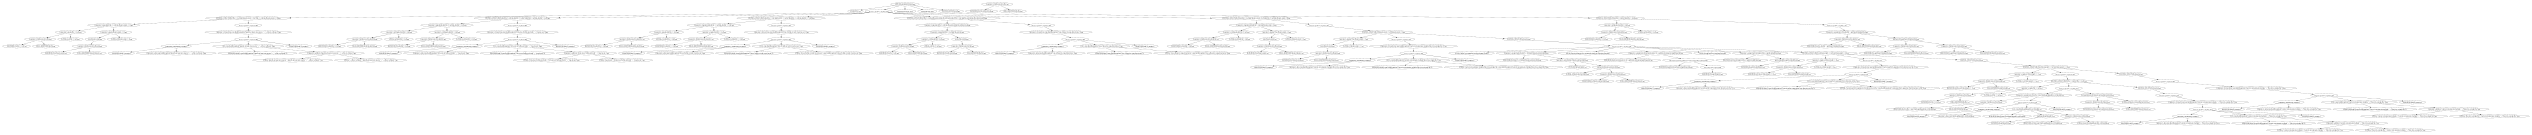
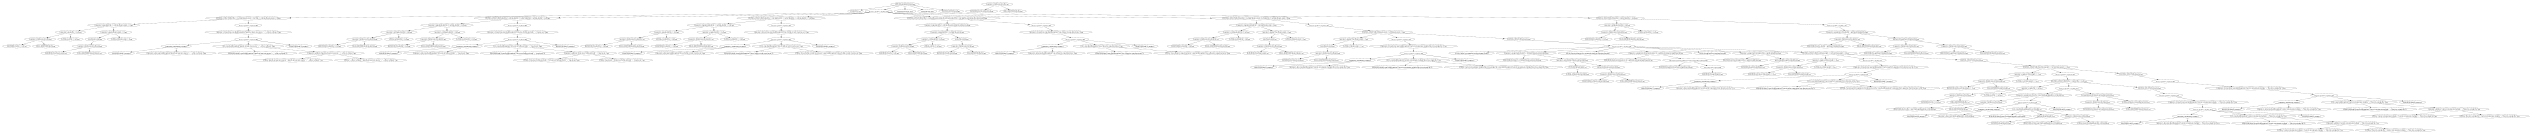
(1593, 71) -> (1578, 70)
